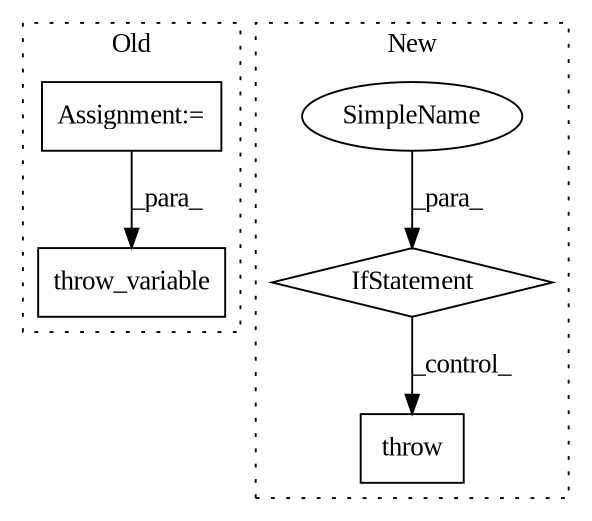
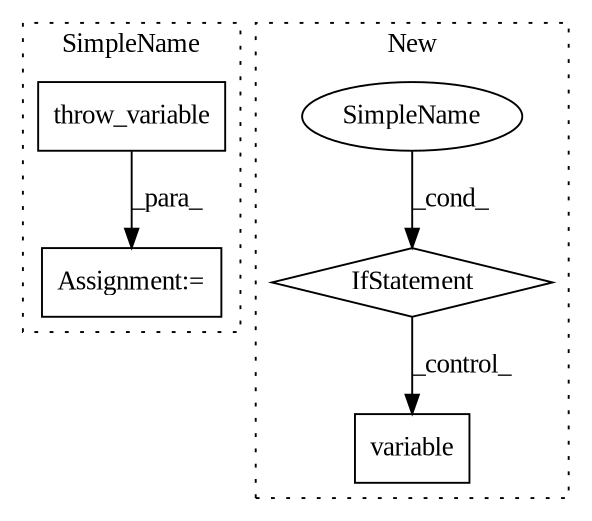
(132, 45) -> (132, 45)
(132, 190) -> (132, 190)
(448, 199) -> (450, 199)
(412, 448) -> (412, 448)
